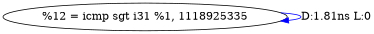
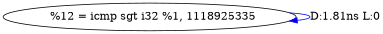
(145, 17) -> (150, 17)
